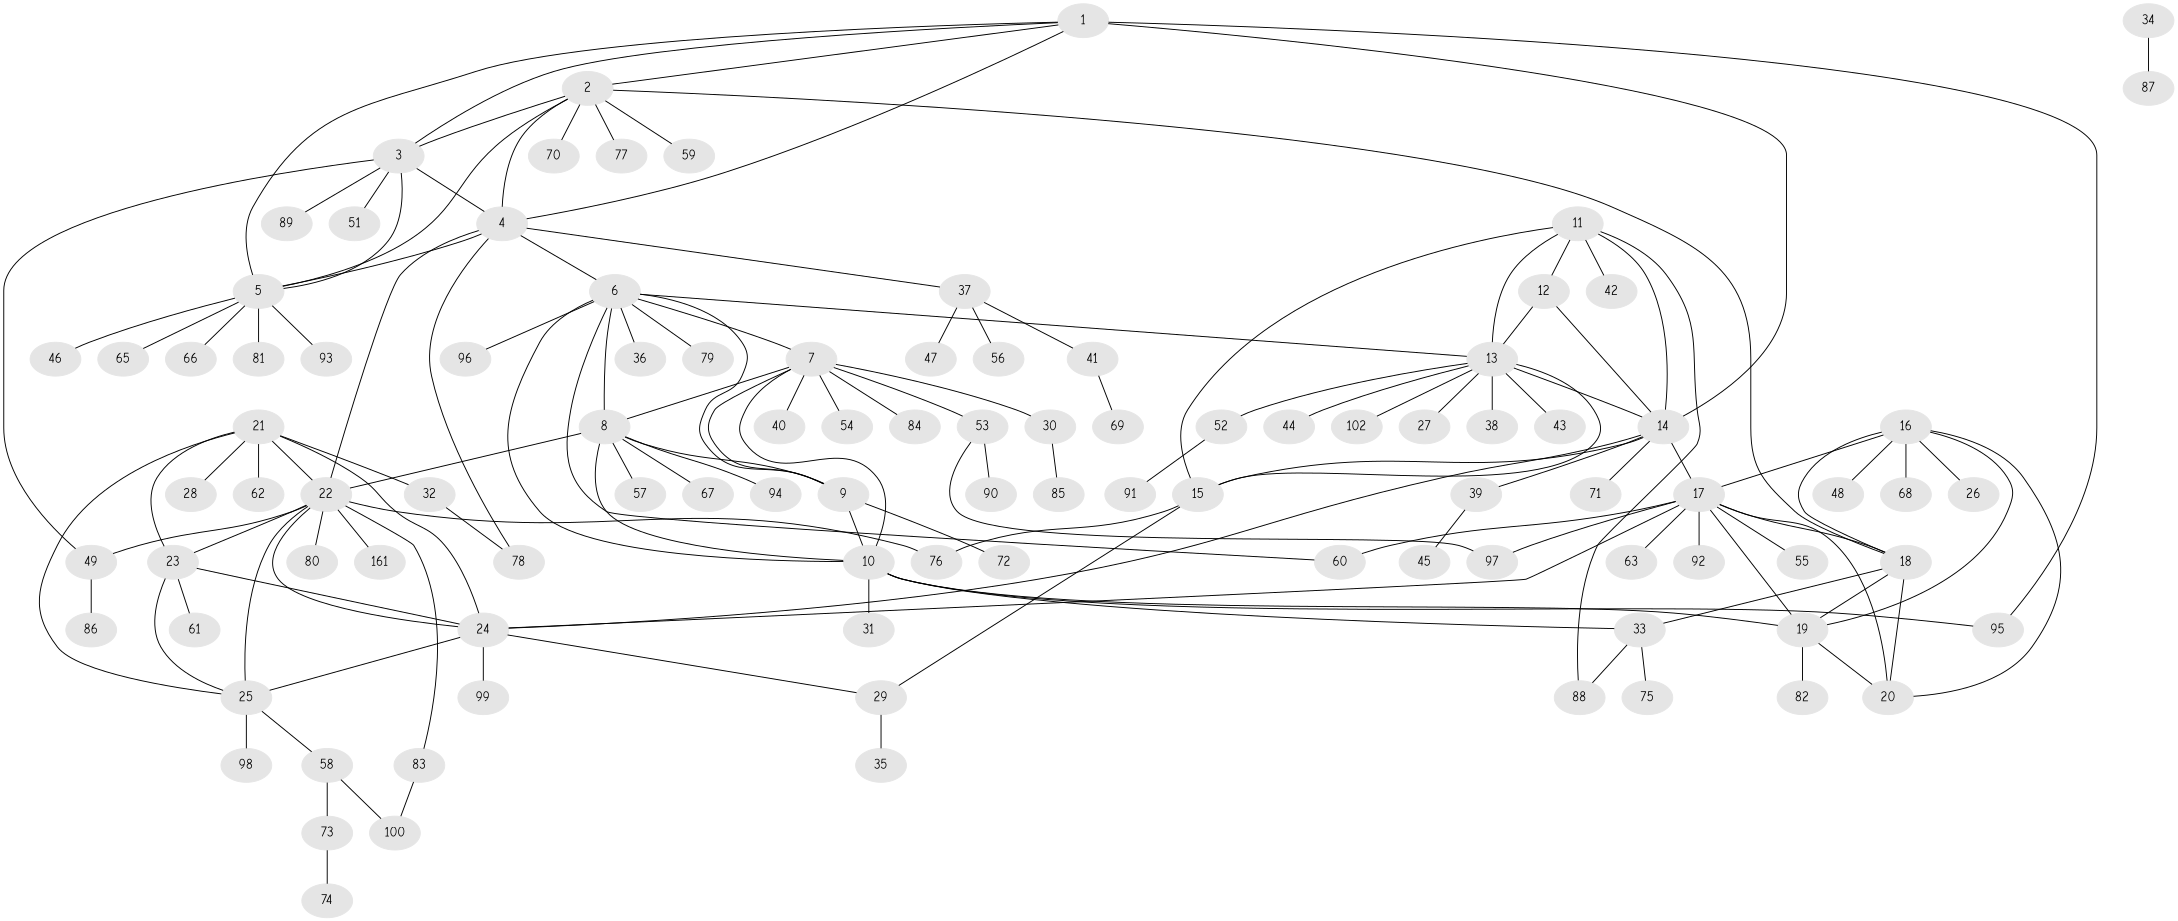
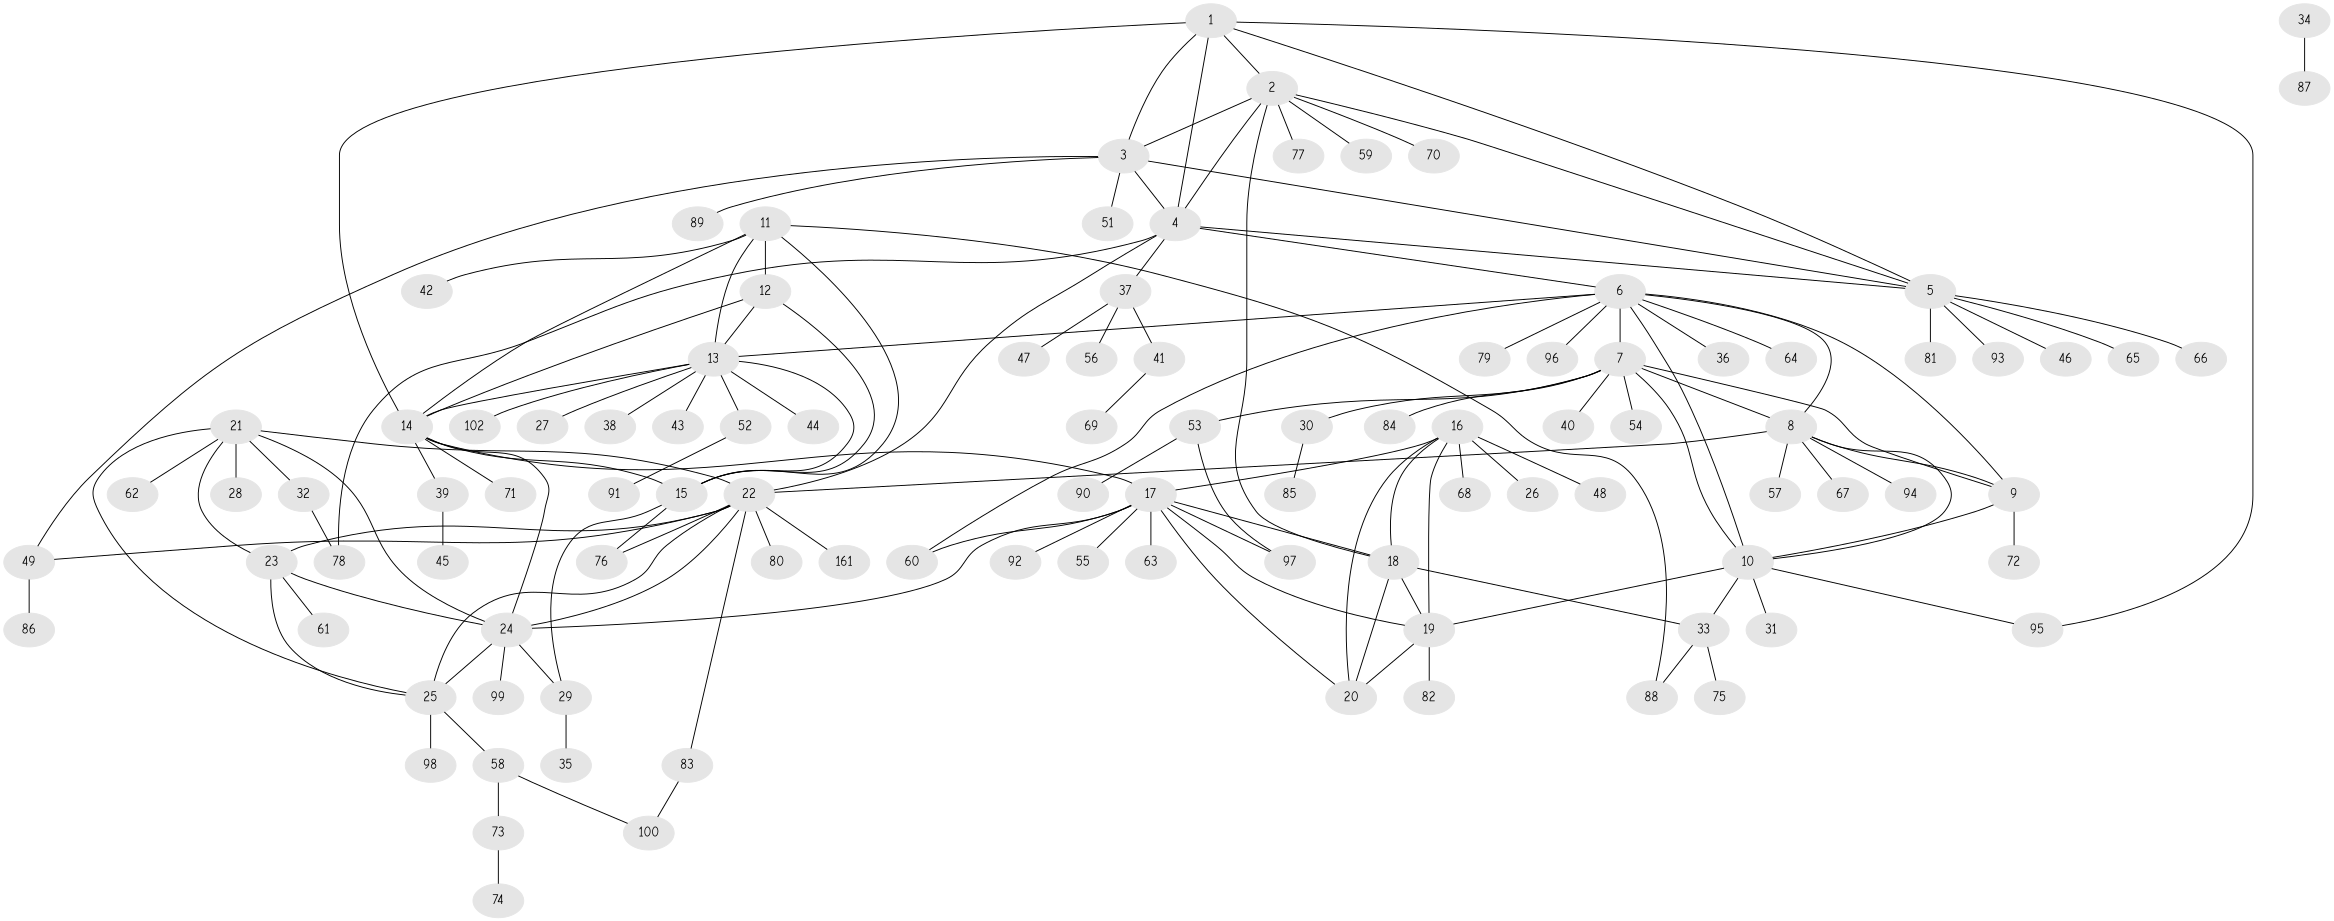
none -> (1791, 359)
none -> (865, 442)
